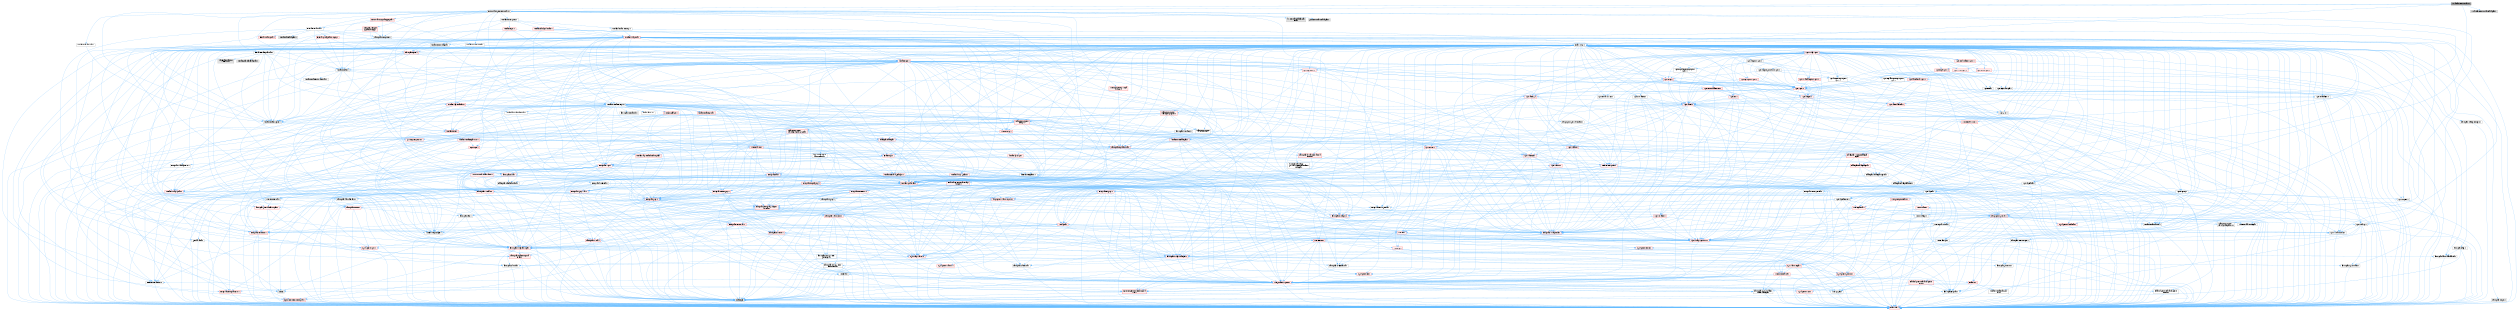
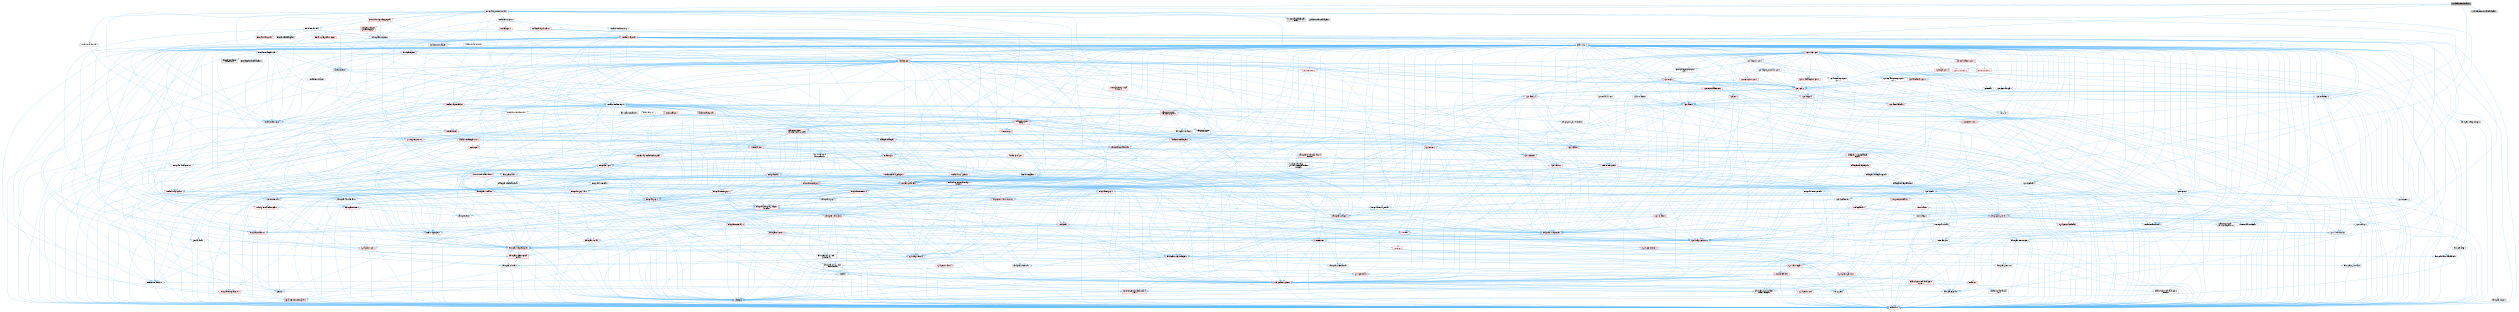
(316, 79) -> (317, 79)
(267, 208) -> (266, 208)
